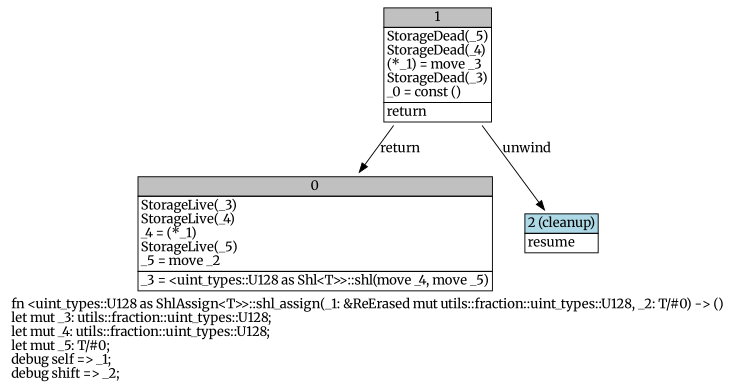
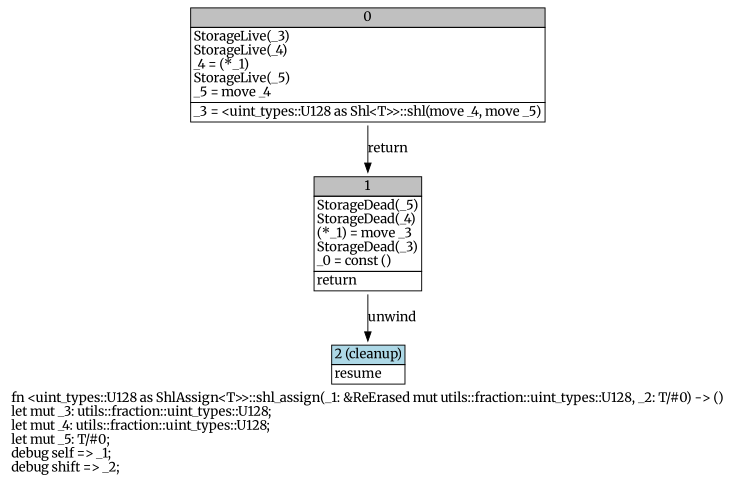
(379, 145) -> (368, 144)
(181, 261) -> (232, 92)
